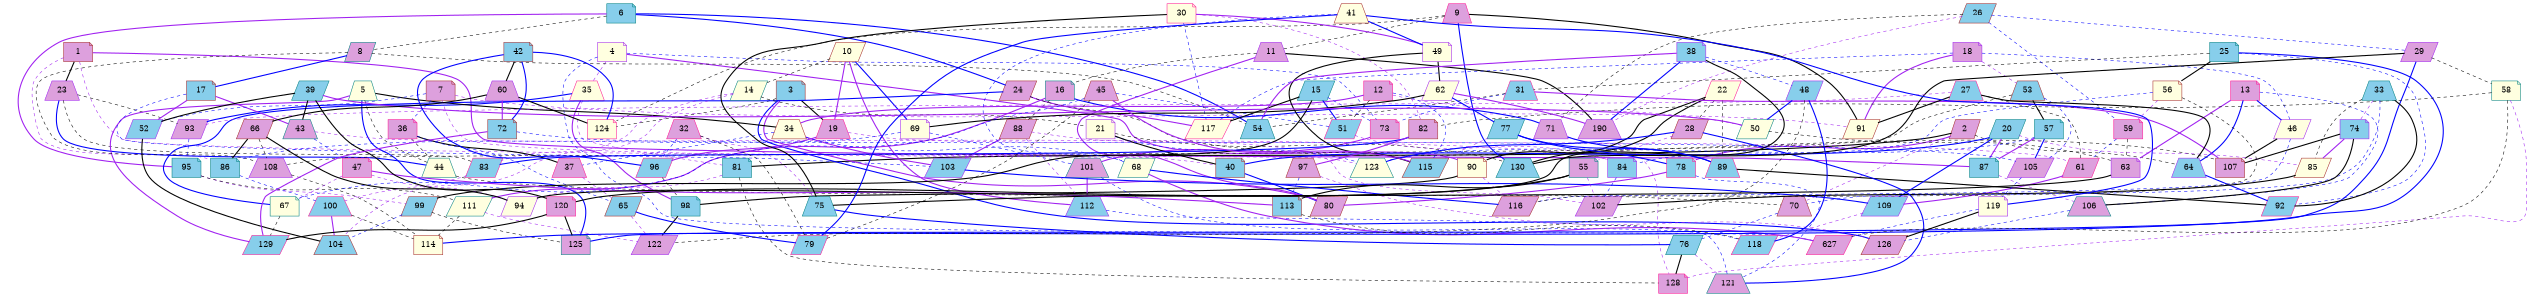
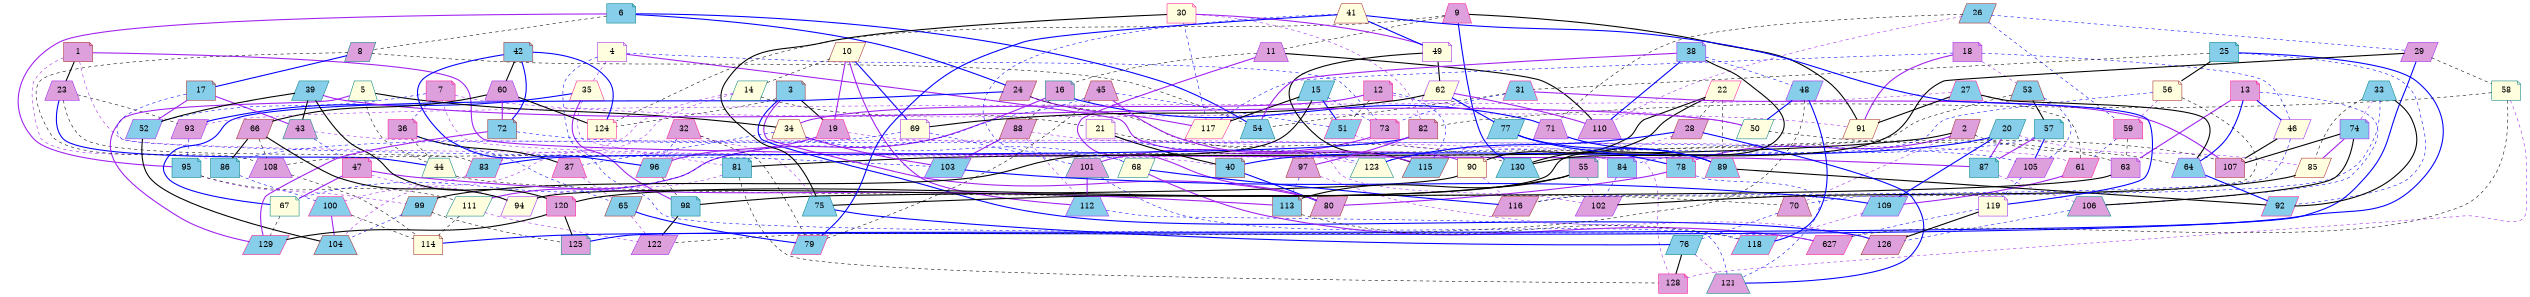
(441, 91) -> (441, 91)
(1600, 129) -> (1600, 129)
(409, 173) -> none
(328, 183) -> (328, 183)
